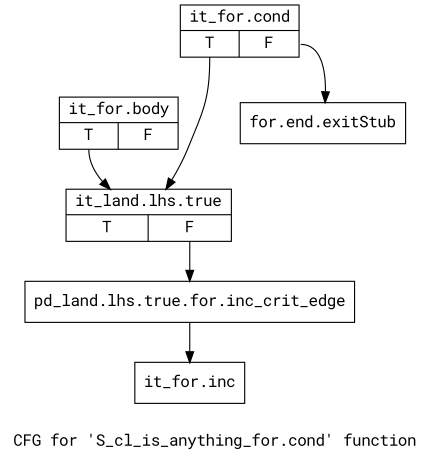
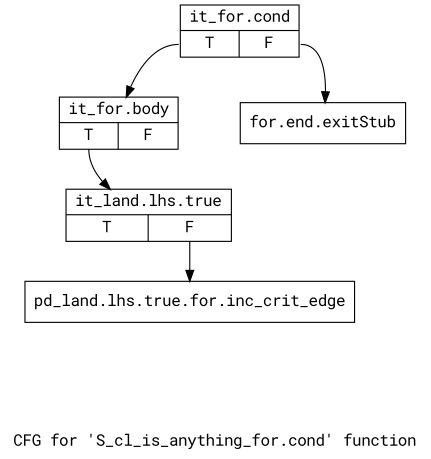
(199, 121) -> (149, 59)
(190, 383) -> none
